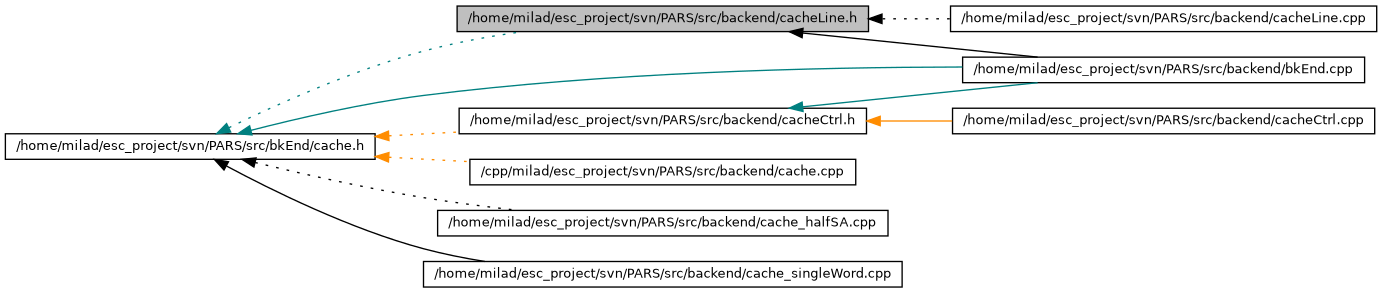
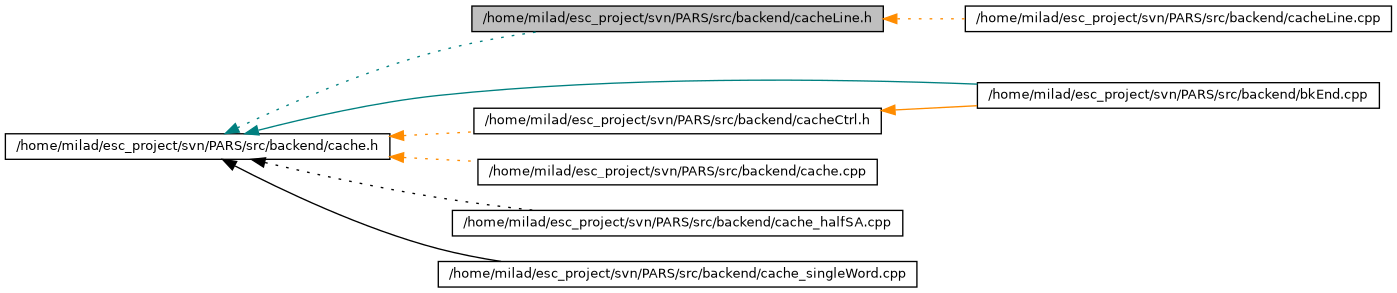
(916, 19) -> (931, 19)
(920, 45) -> none
(920, 95) -> (936, 108)
(1164, 121) -> none
(190, 147) -> (198, 147)
(663, 172) -> (678, 172)
